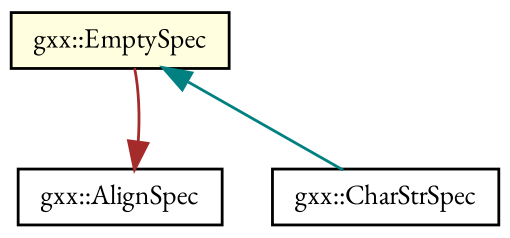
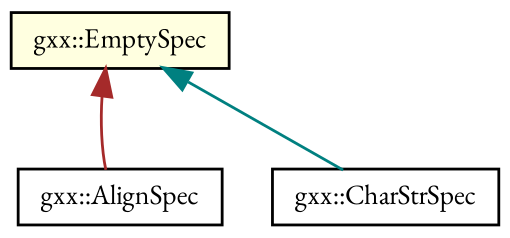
(139, 105) -> (102, 133)
